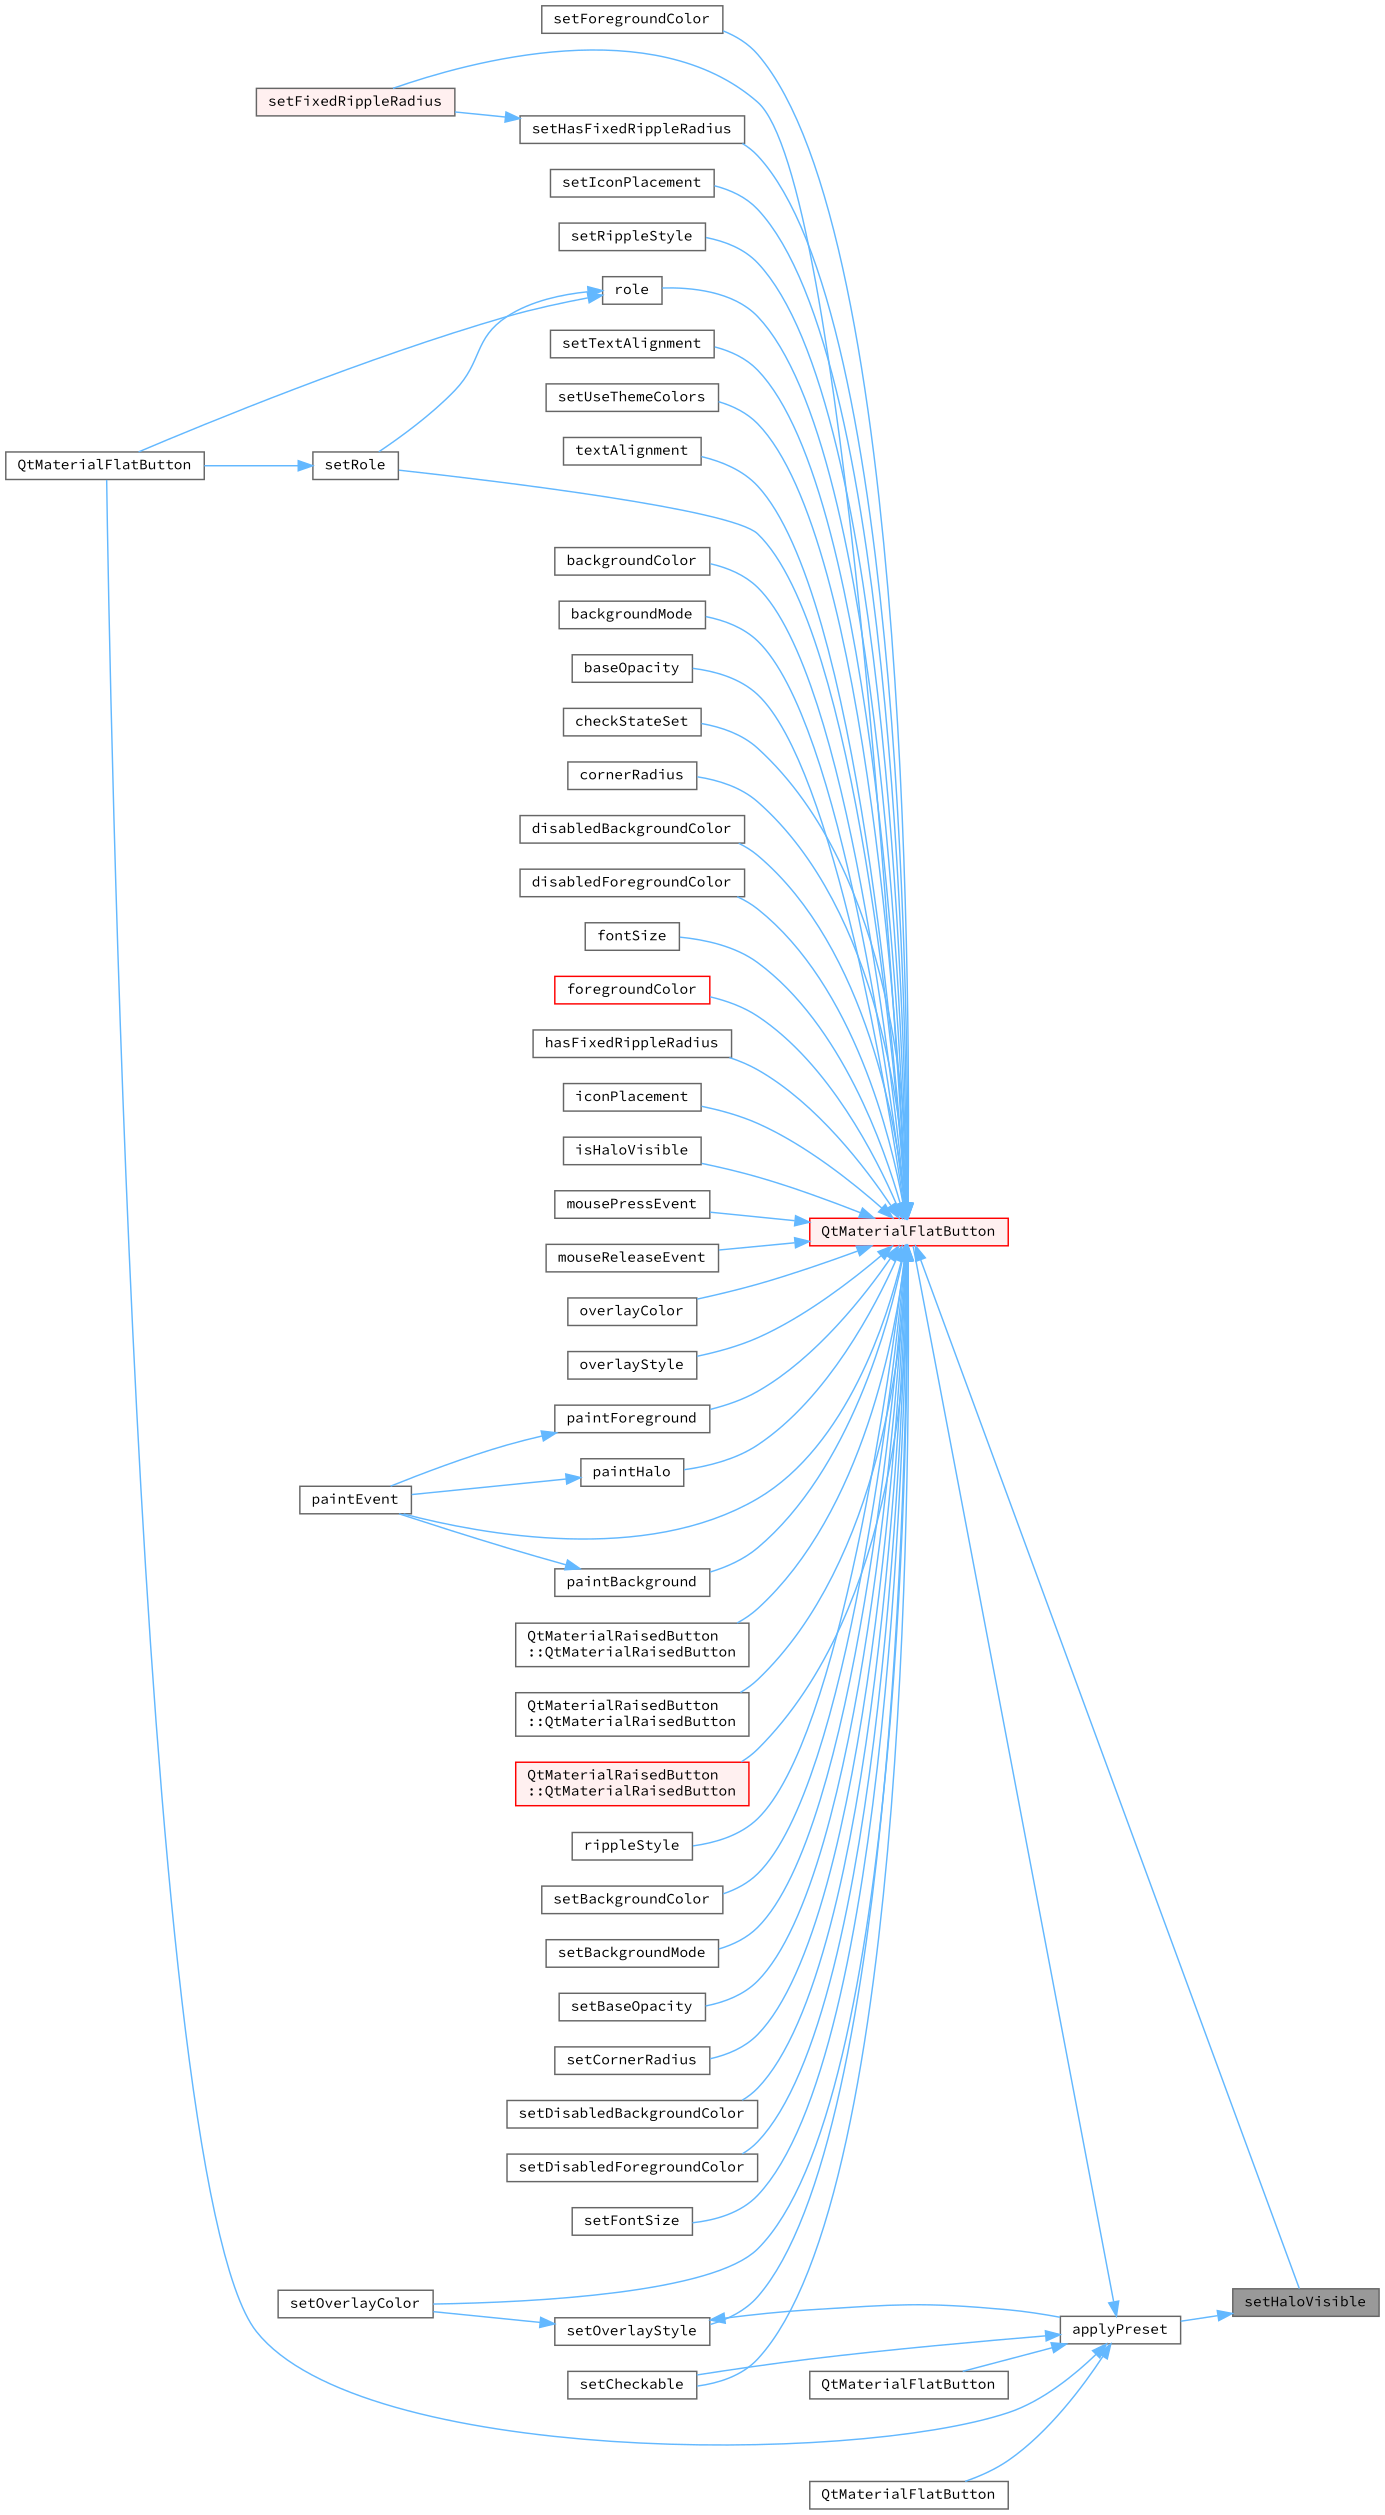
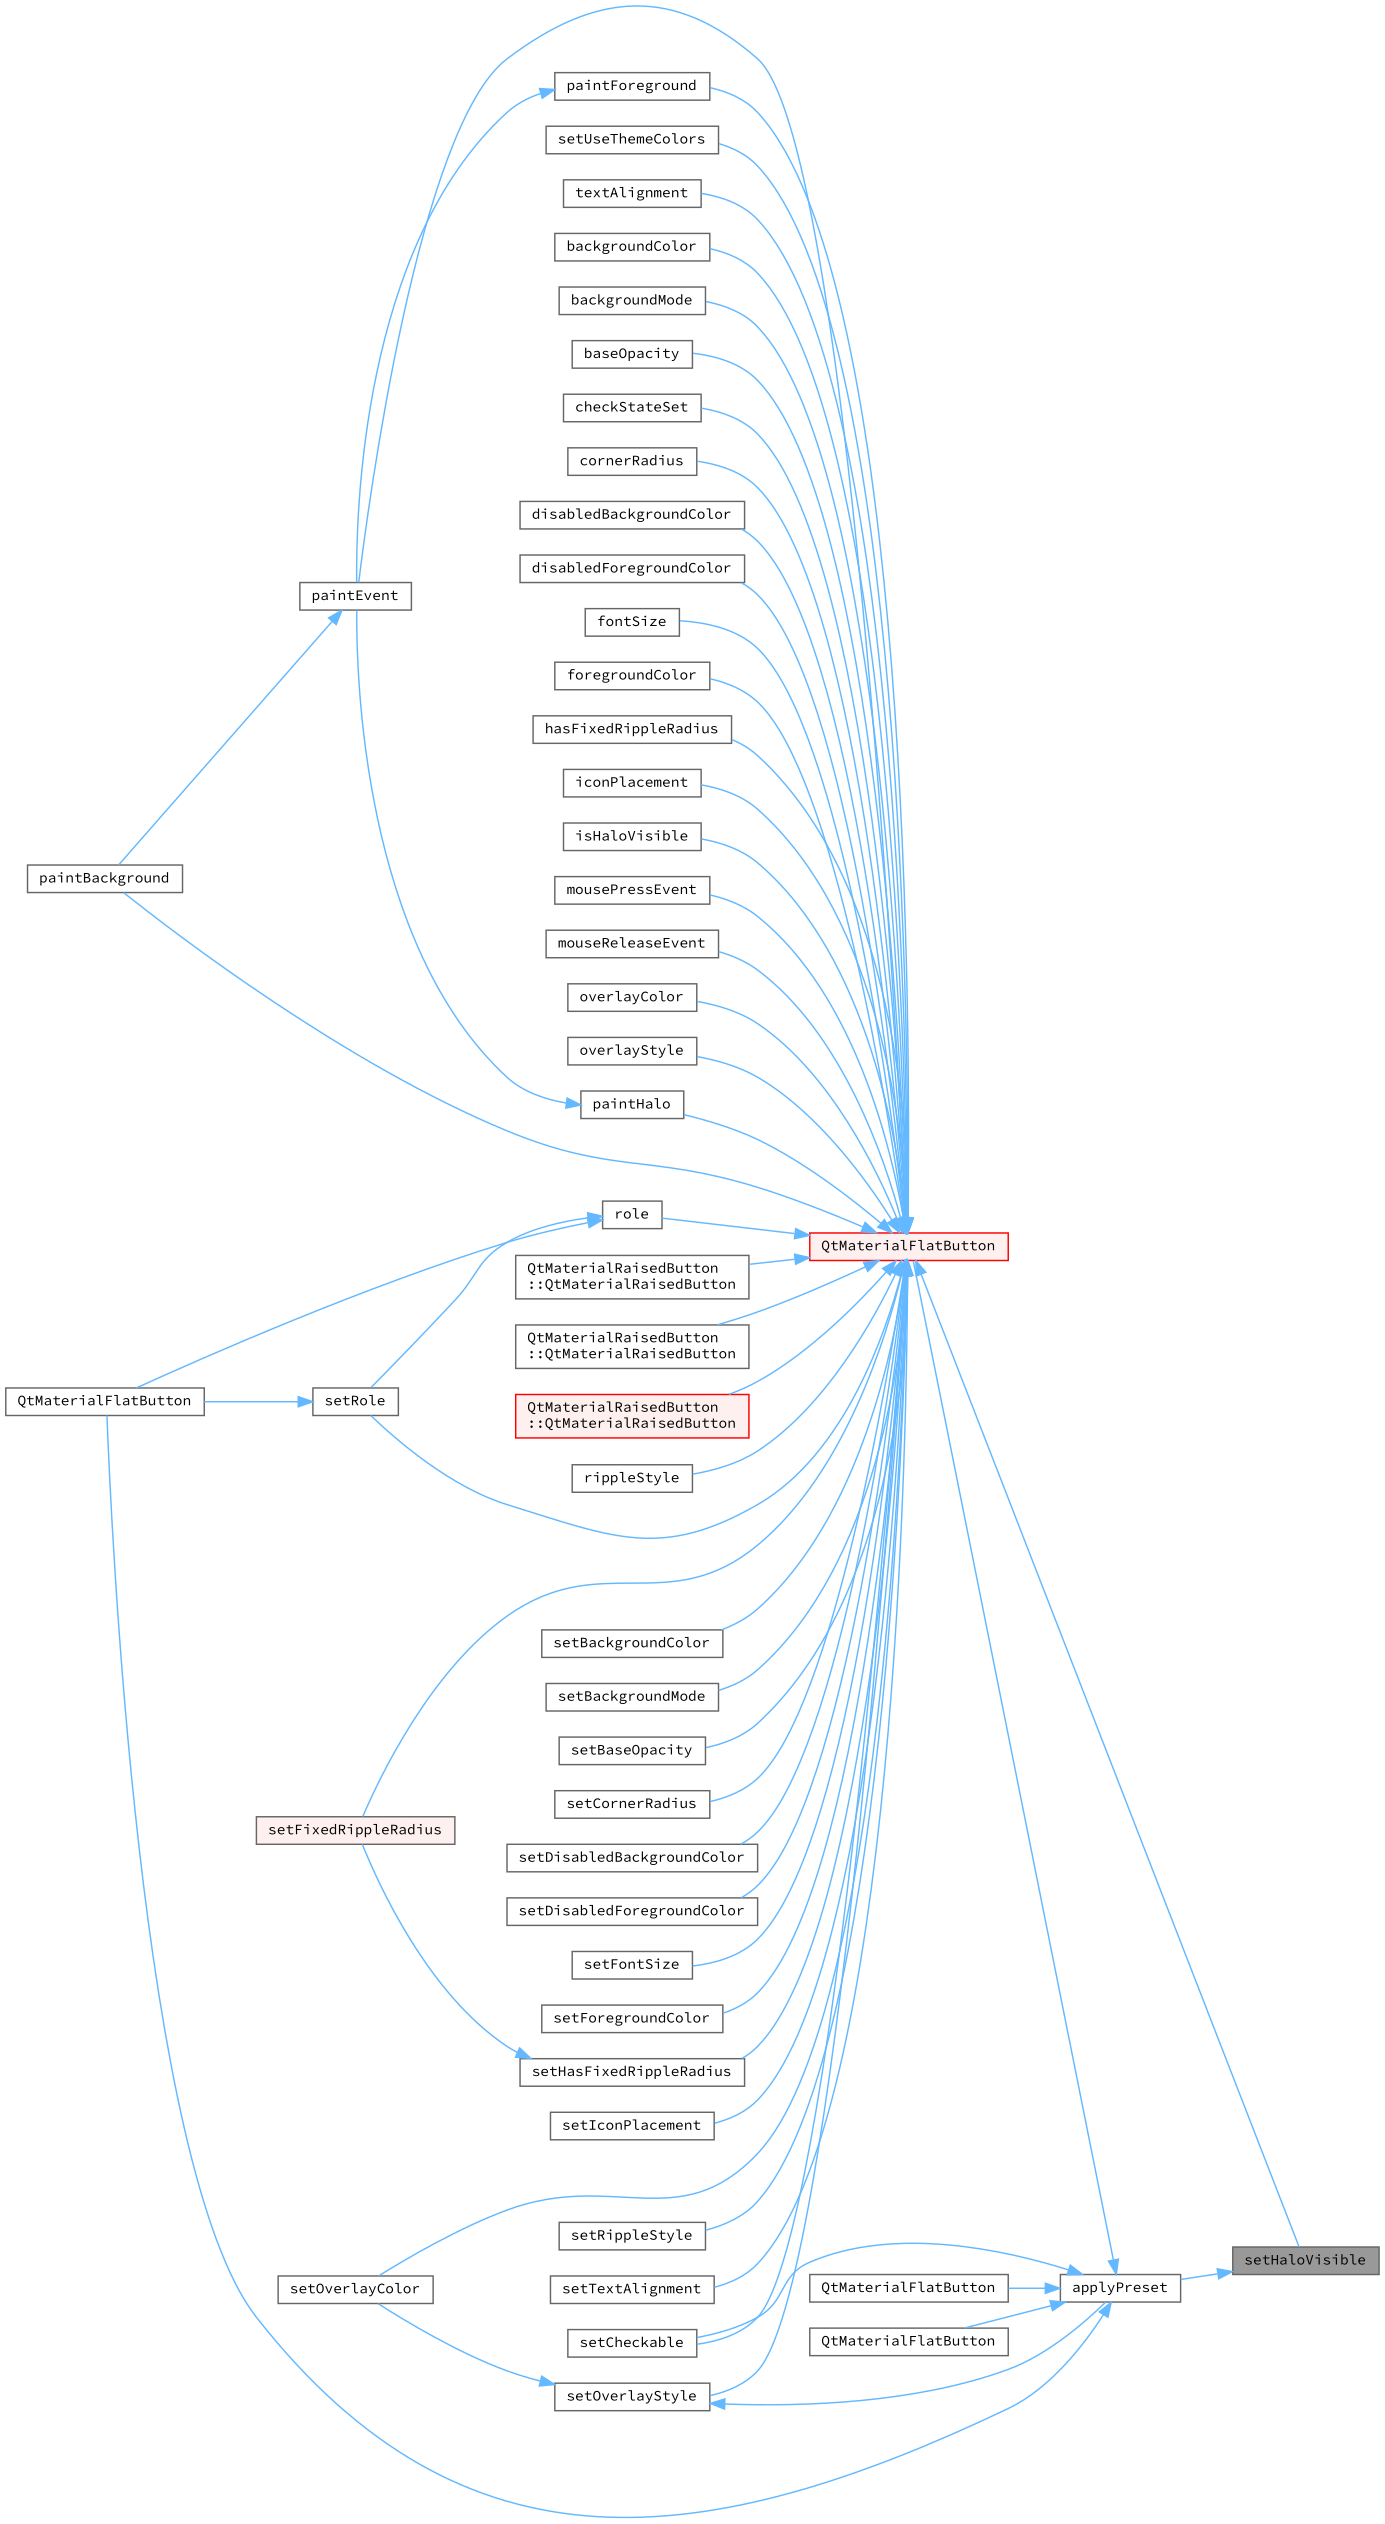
(632, 990) -> (632, 676)
(482, 1540) -> (226, 743)
